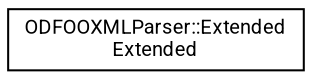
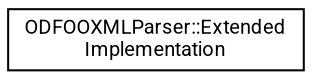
(156, 40) -> (156, 40)
